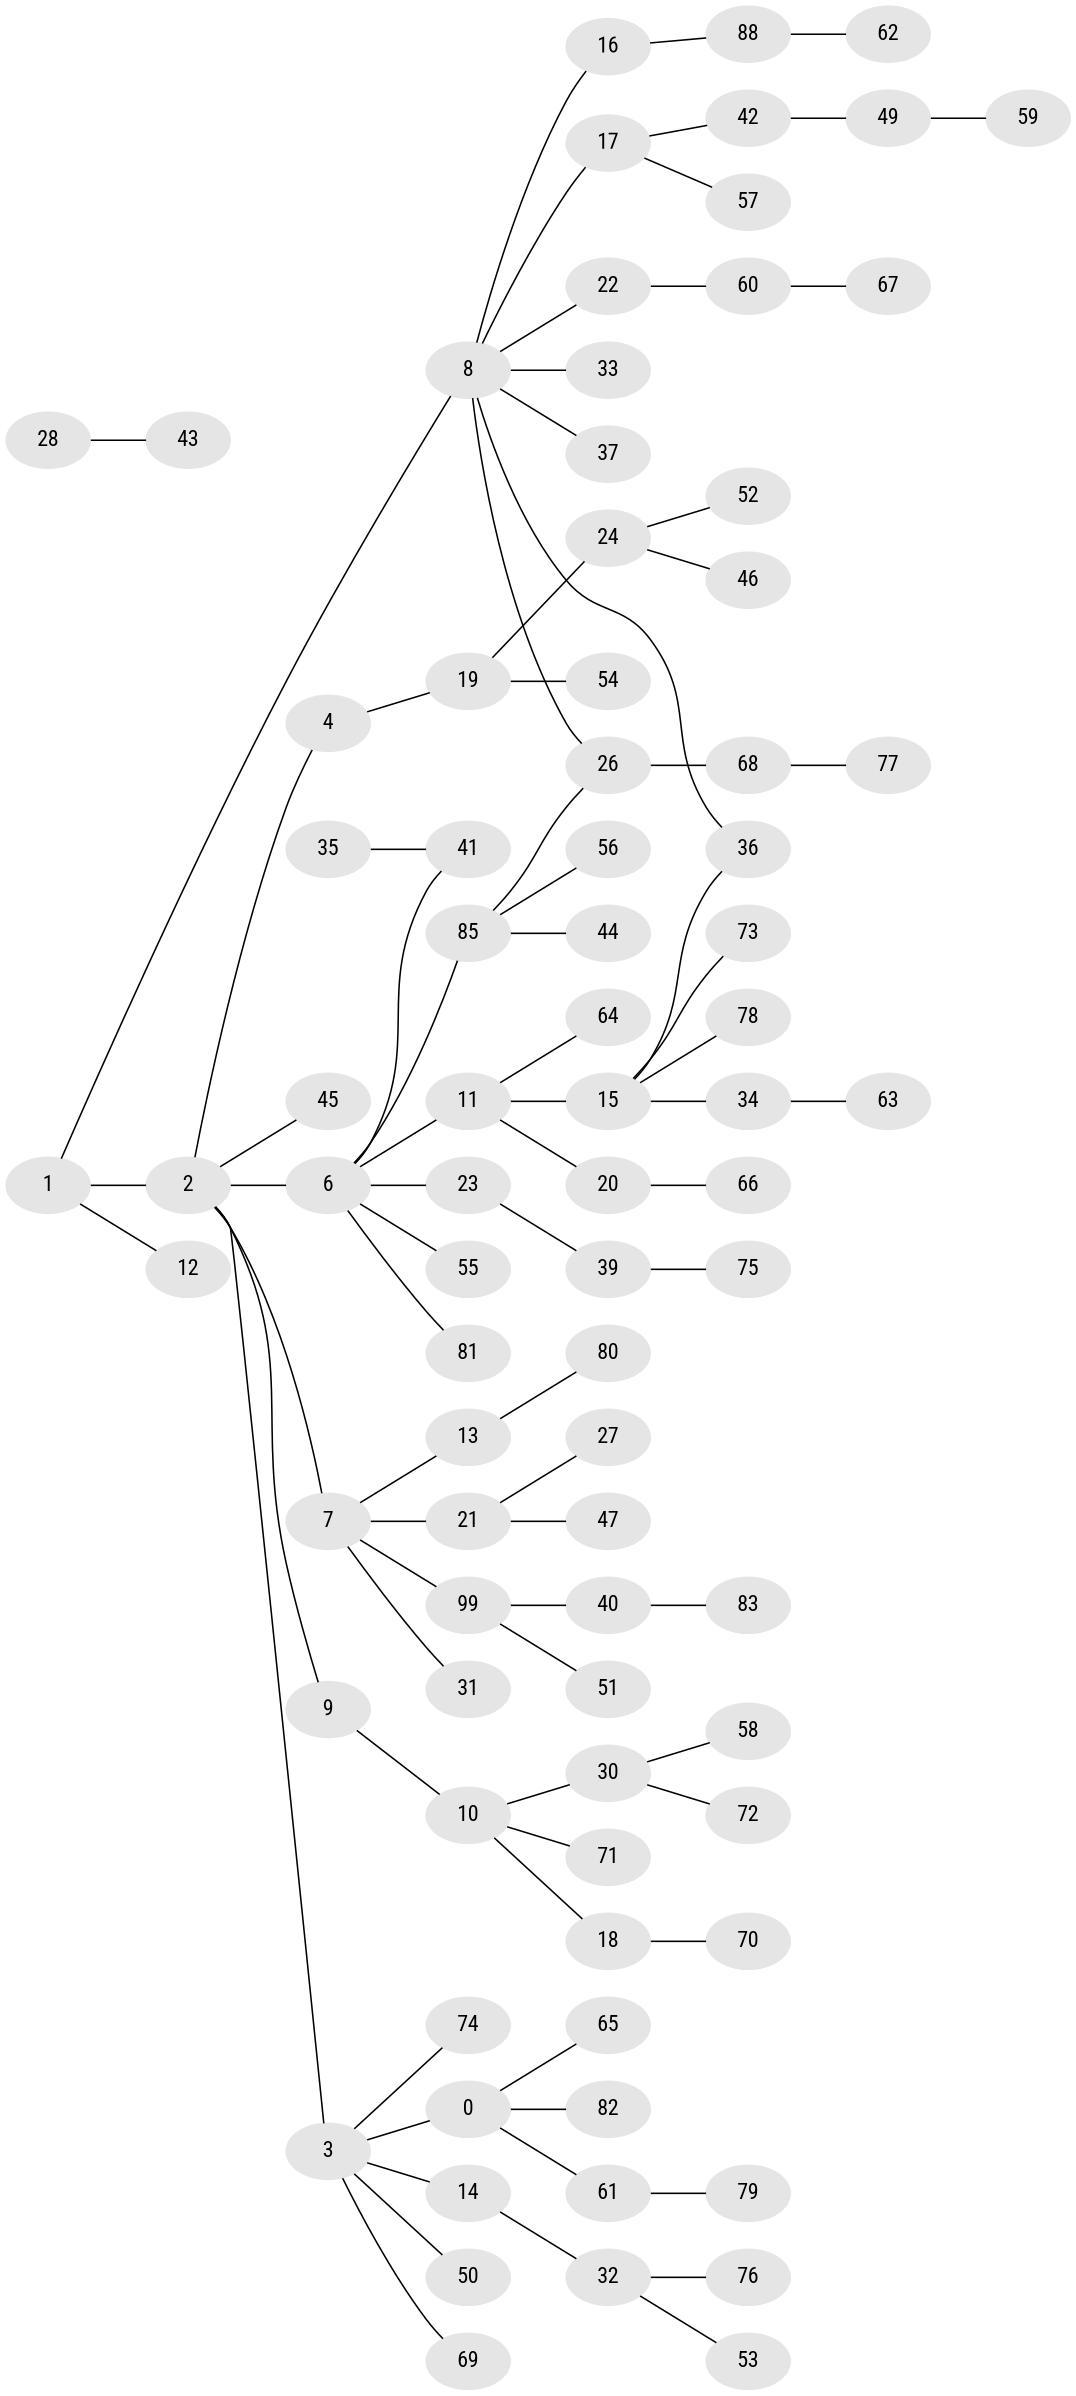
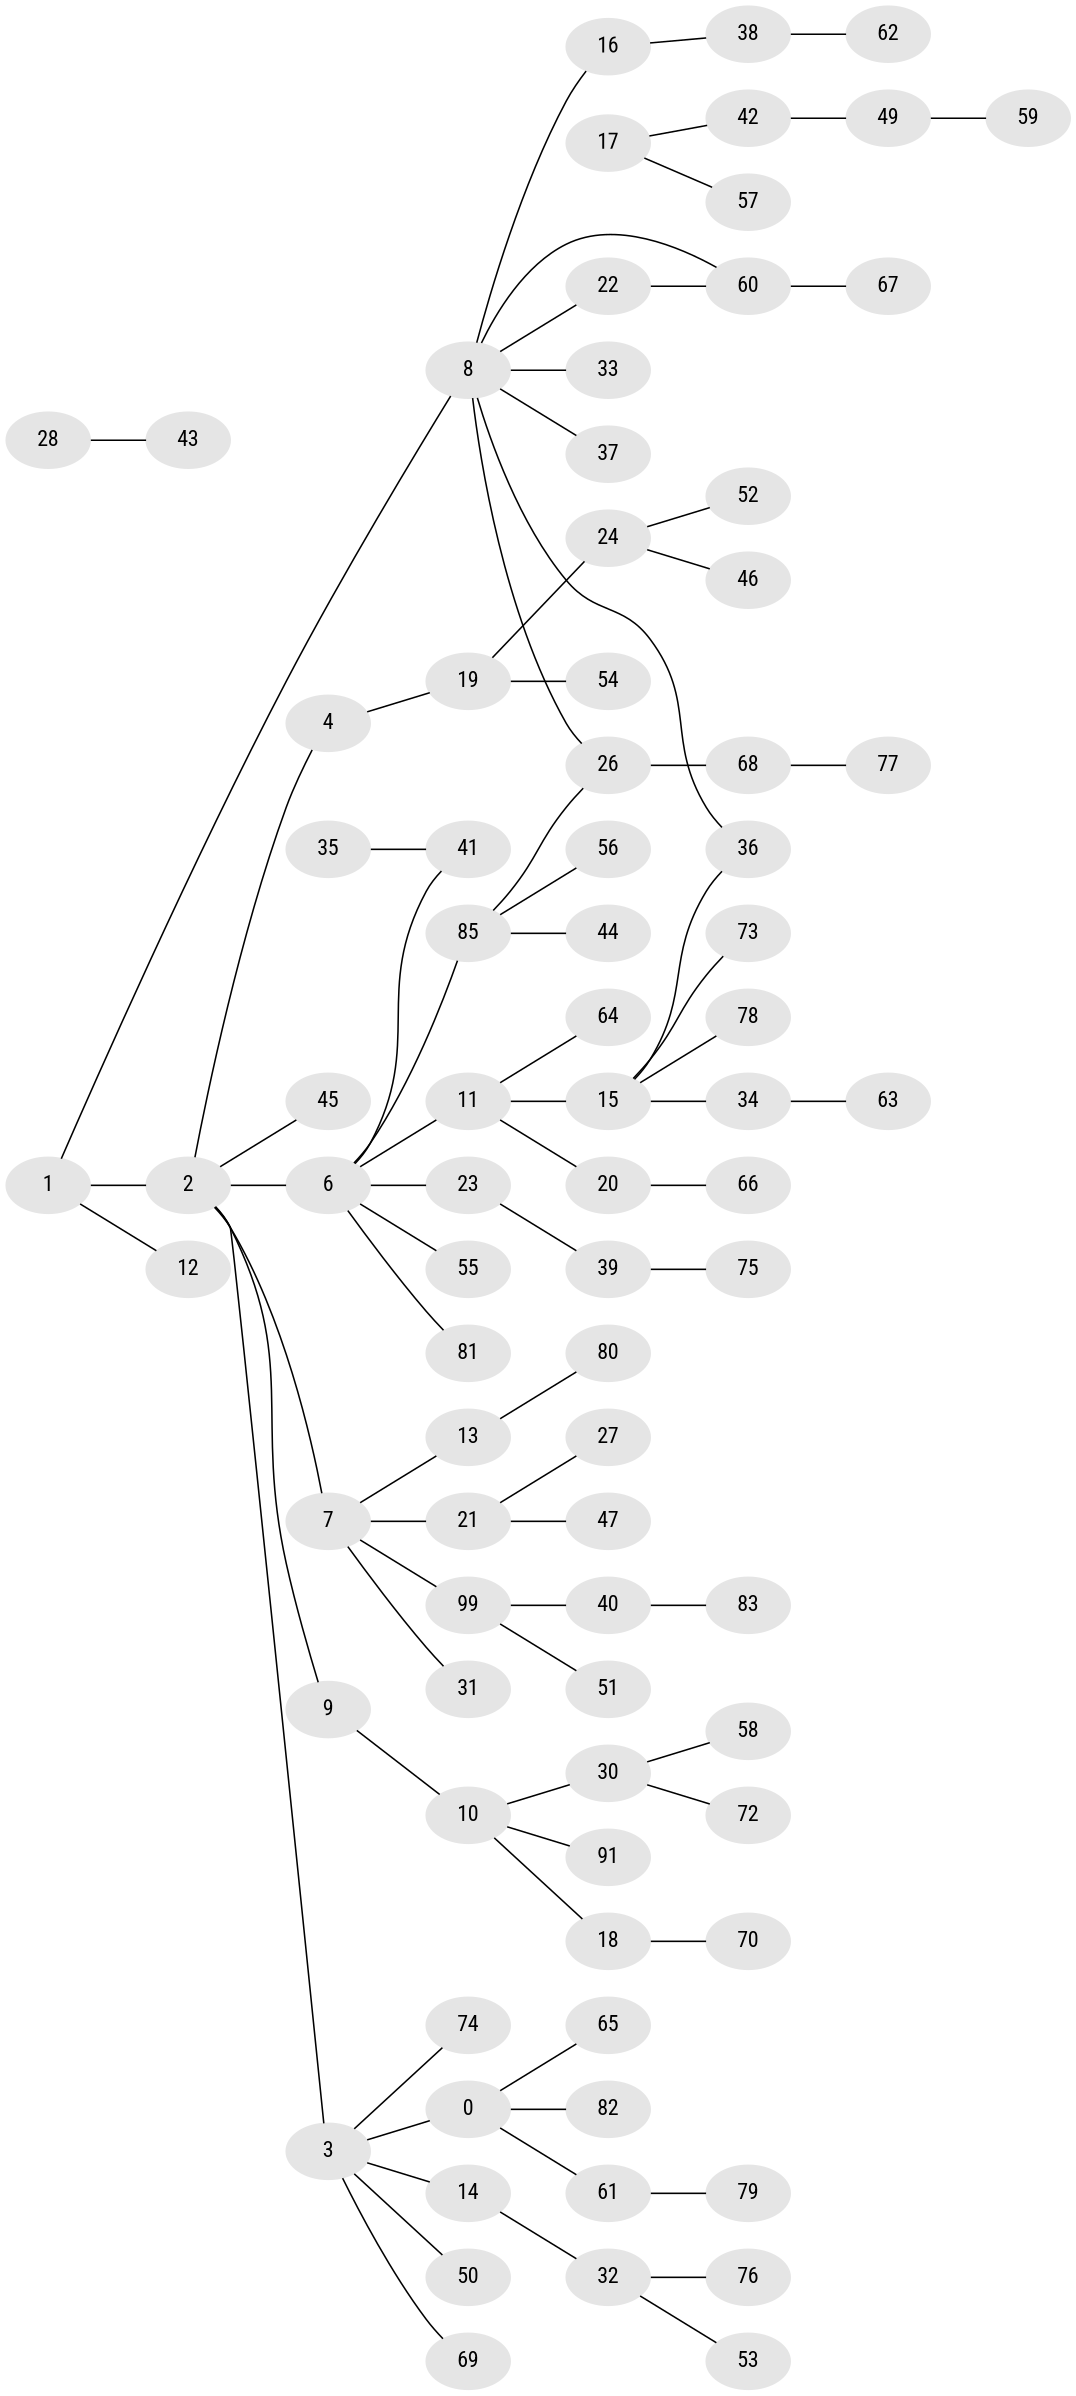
(748, 34) -> (748, 34)
(530, 253) -> (578, 240)
(608, 1857) -> (608, 1857)
